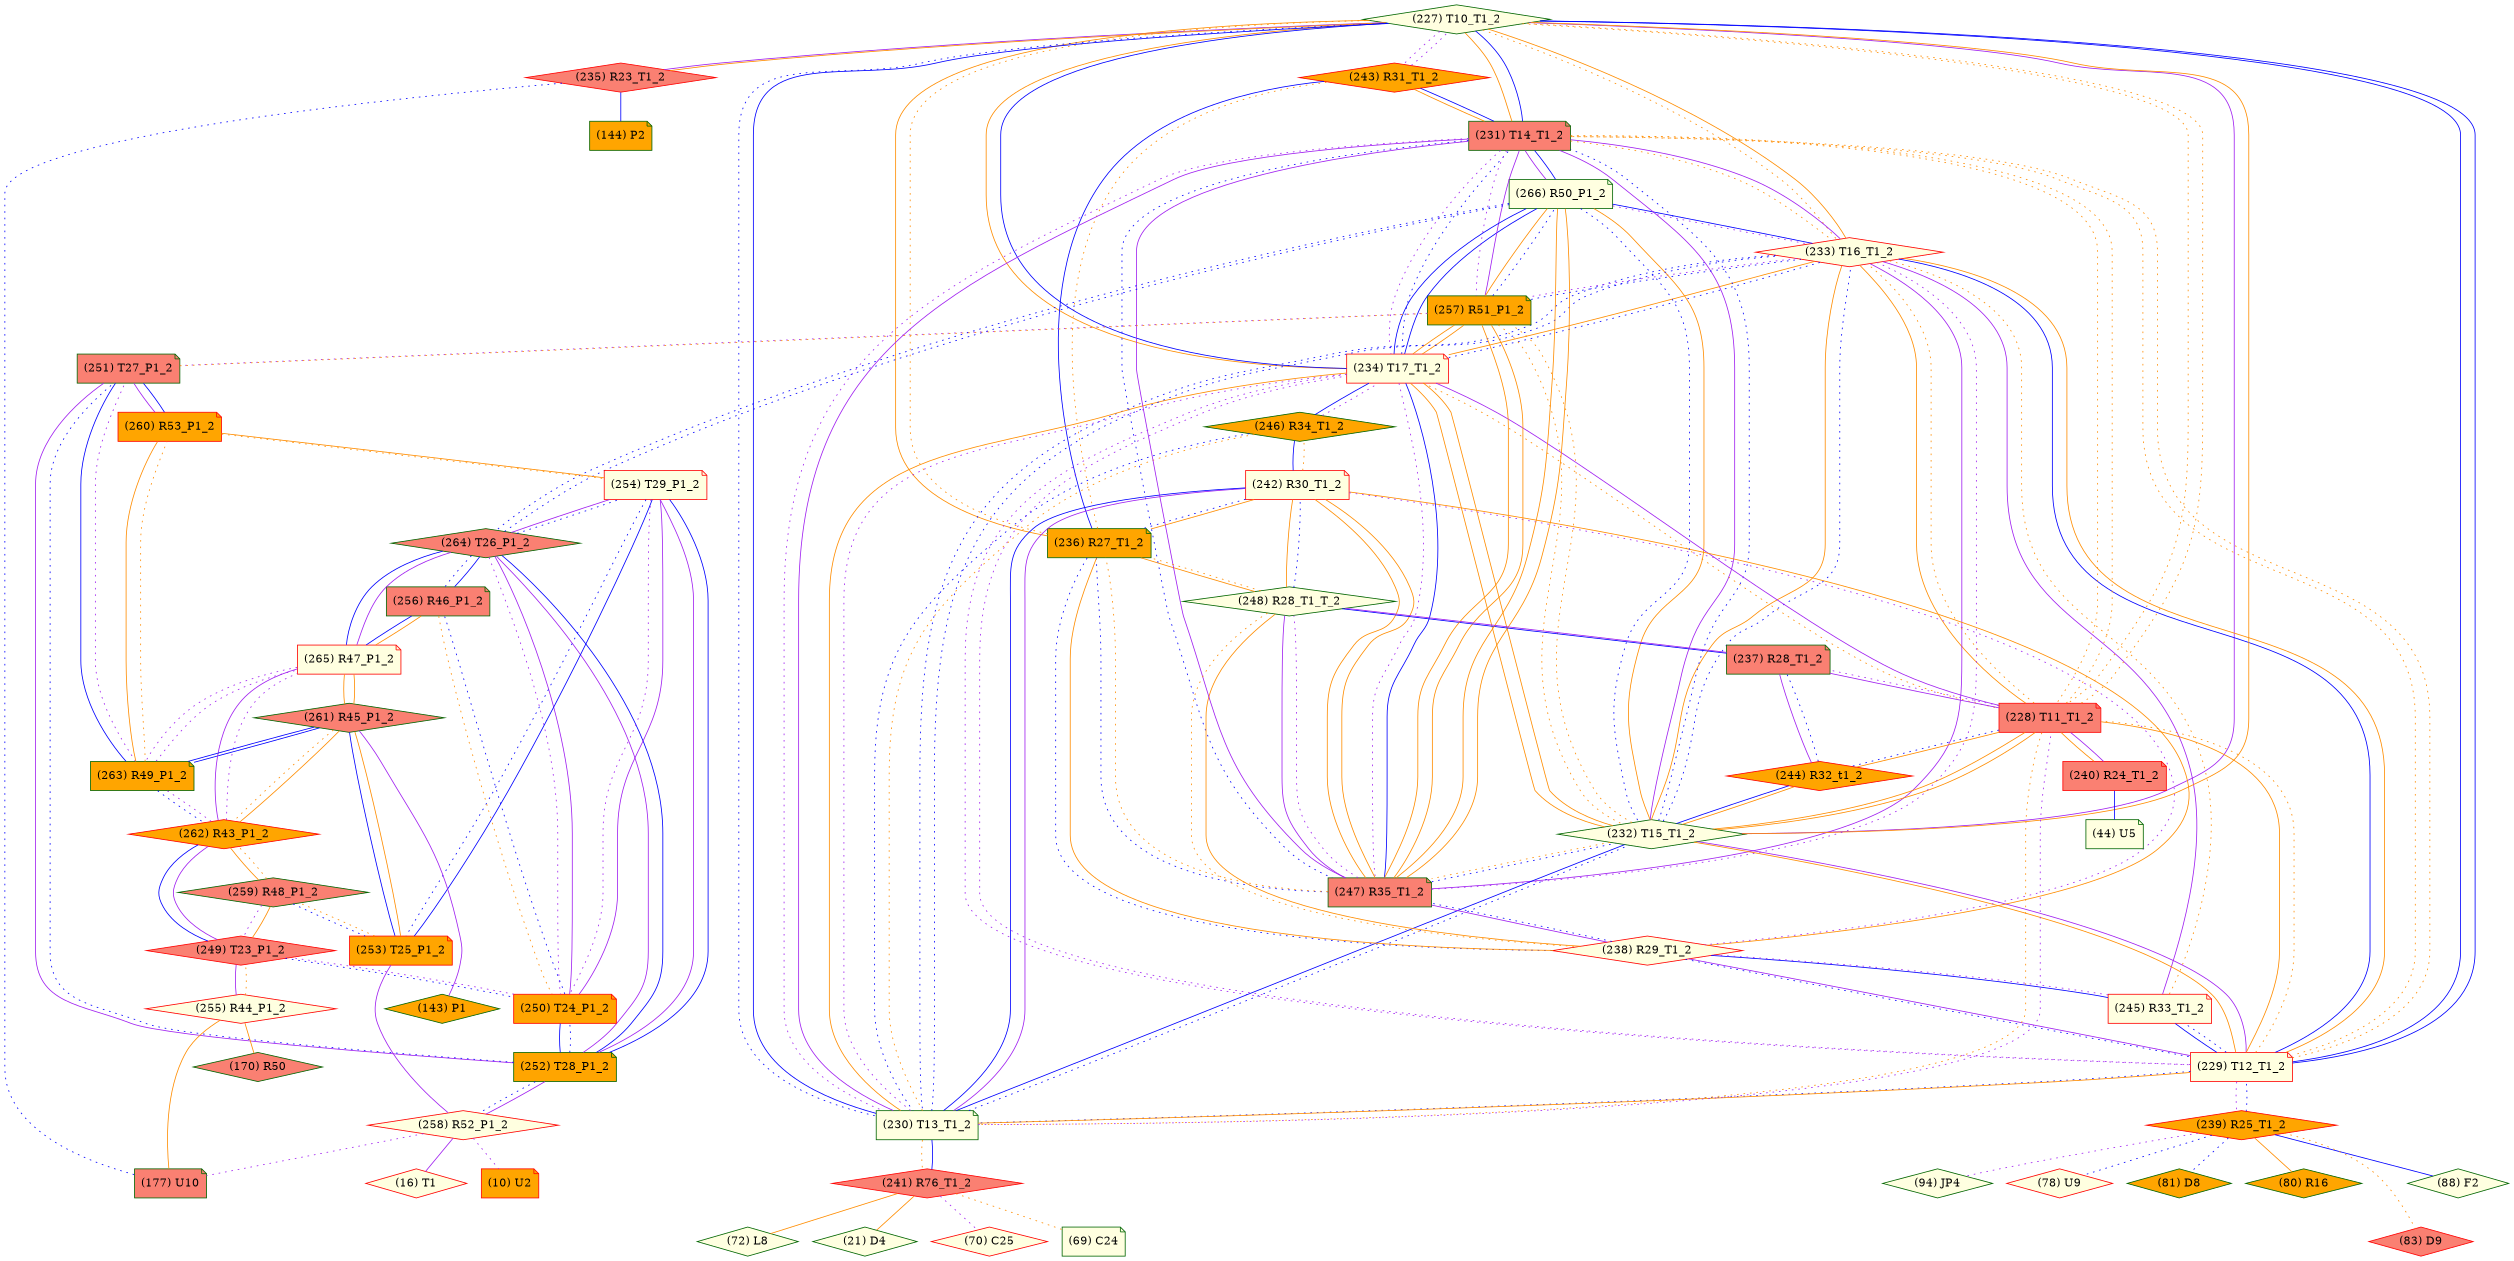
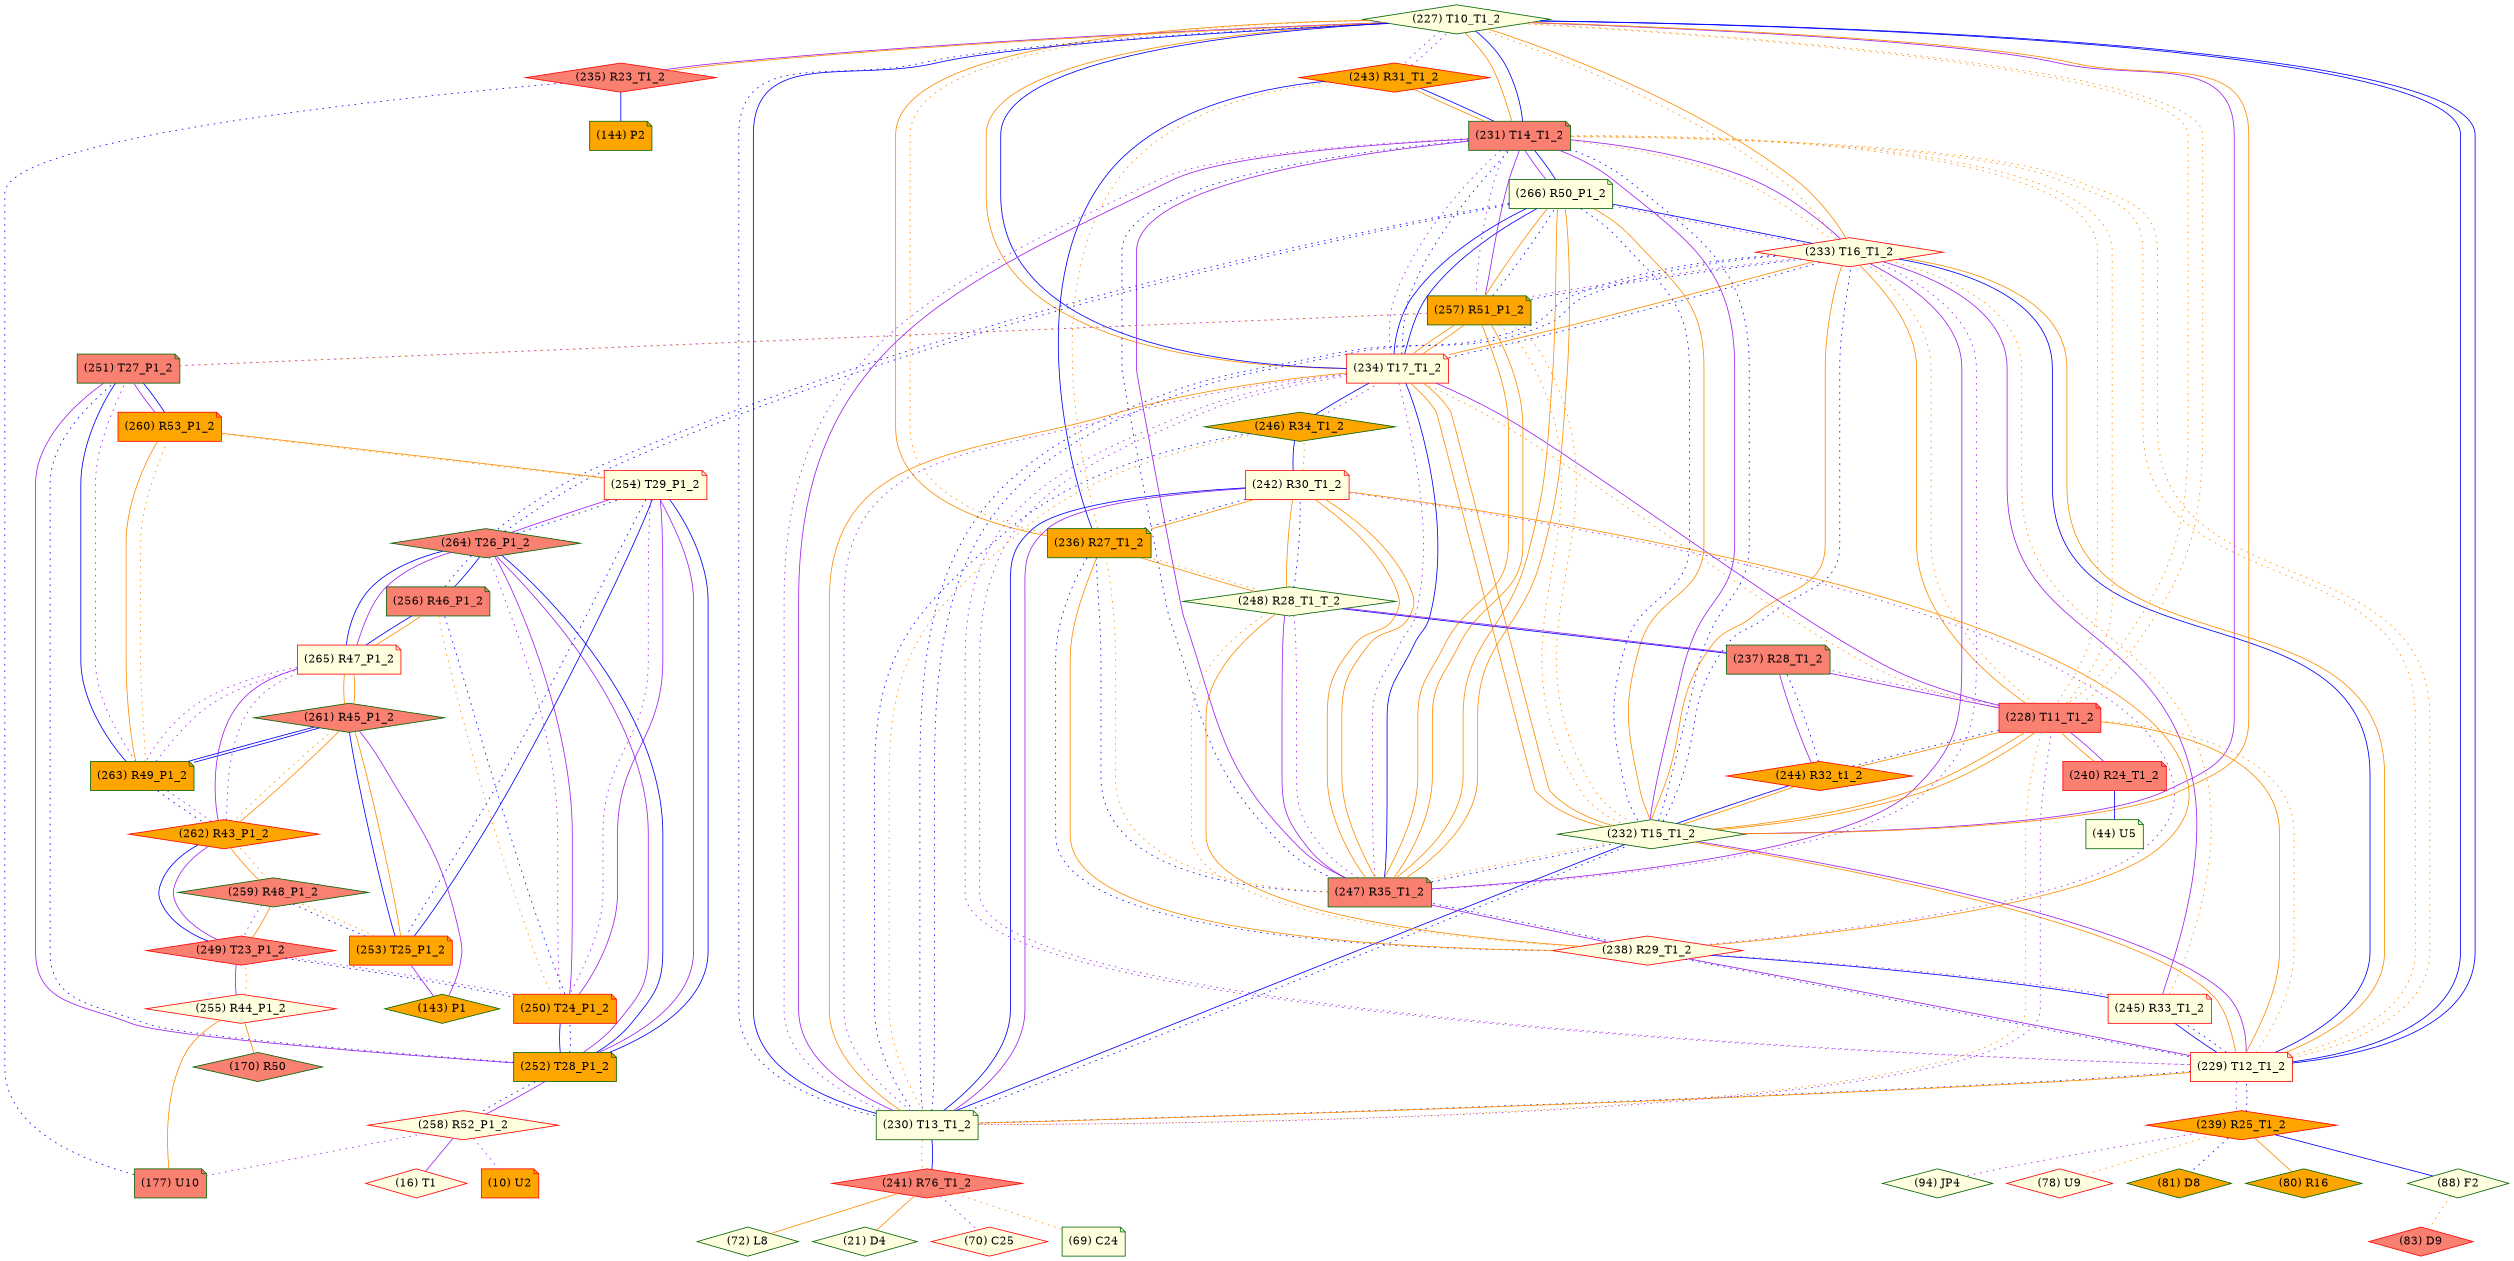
(389, 1047) -> (426, 986)
(2148, 1155) -> (2148, 1155)
(2362, 1164) -> (2440, 1213)
